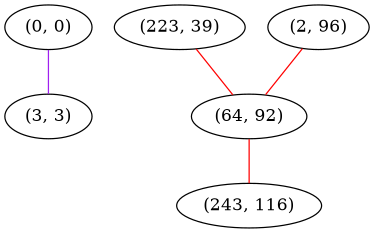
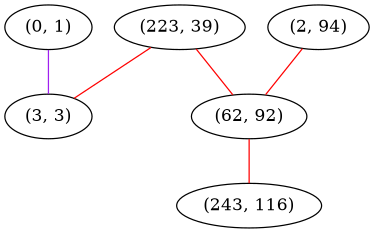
(48, 27) -> (48, 27)
(319, 27) -> (319, 27)
none -> (113, 73)
(249, 116) -> (249, 116)
